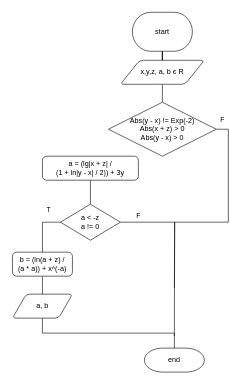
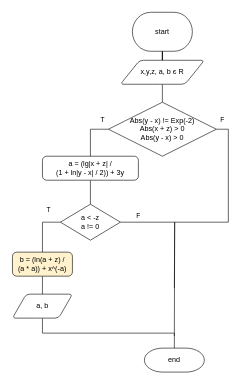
none -> (90, 133)
(42, 264) -> (42, 264)
